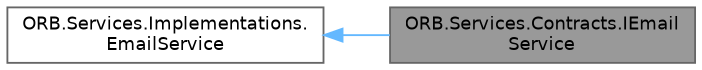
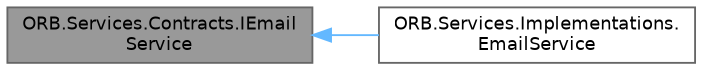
(366, 35) -> (355, 35)
